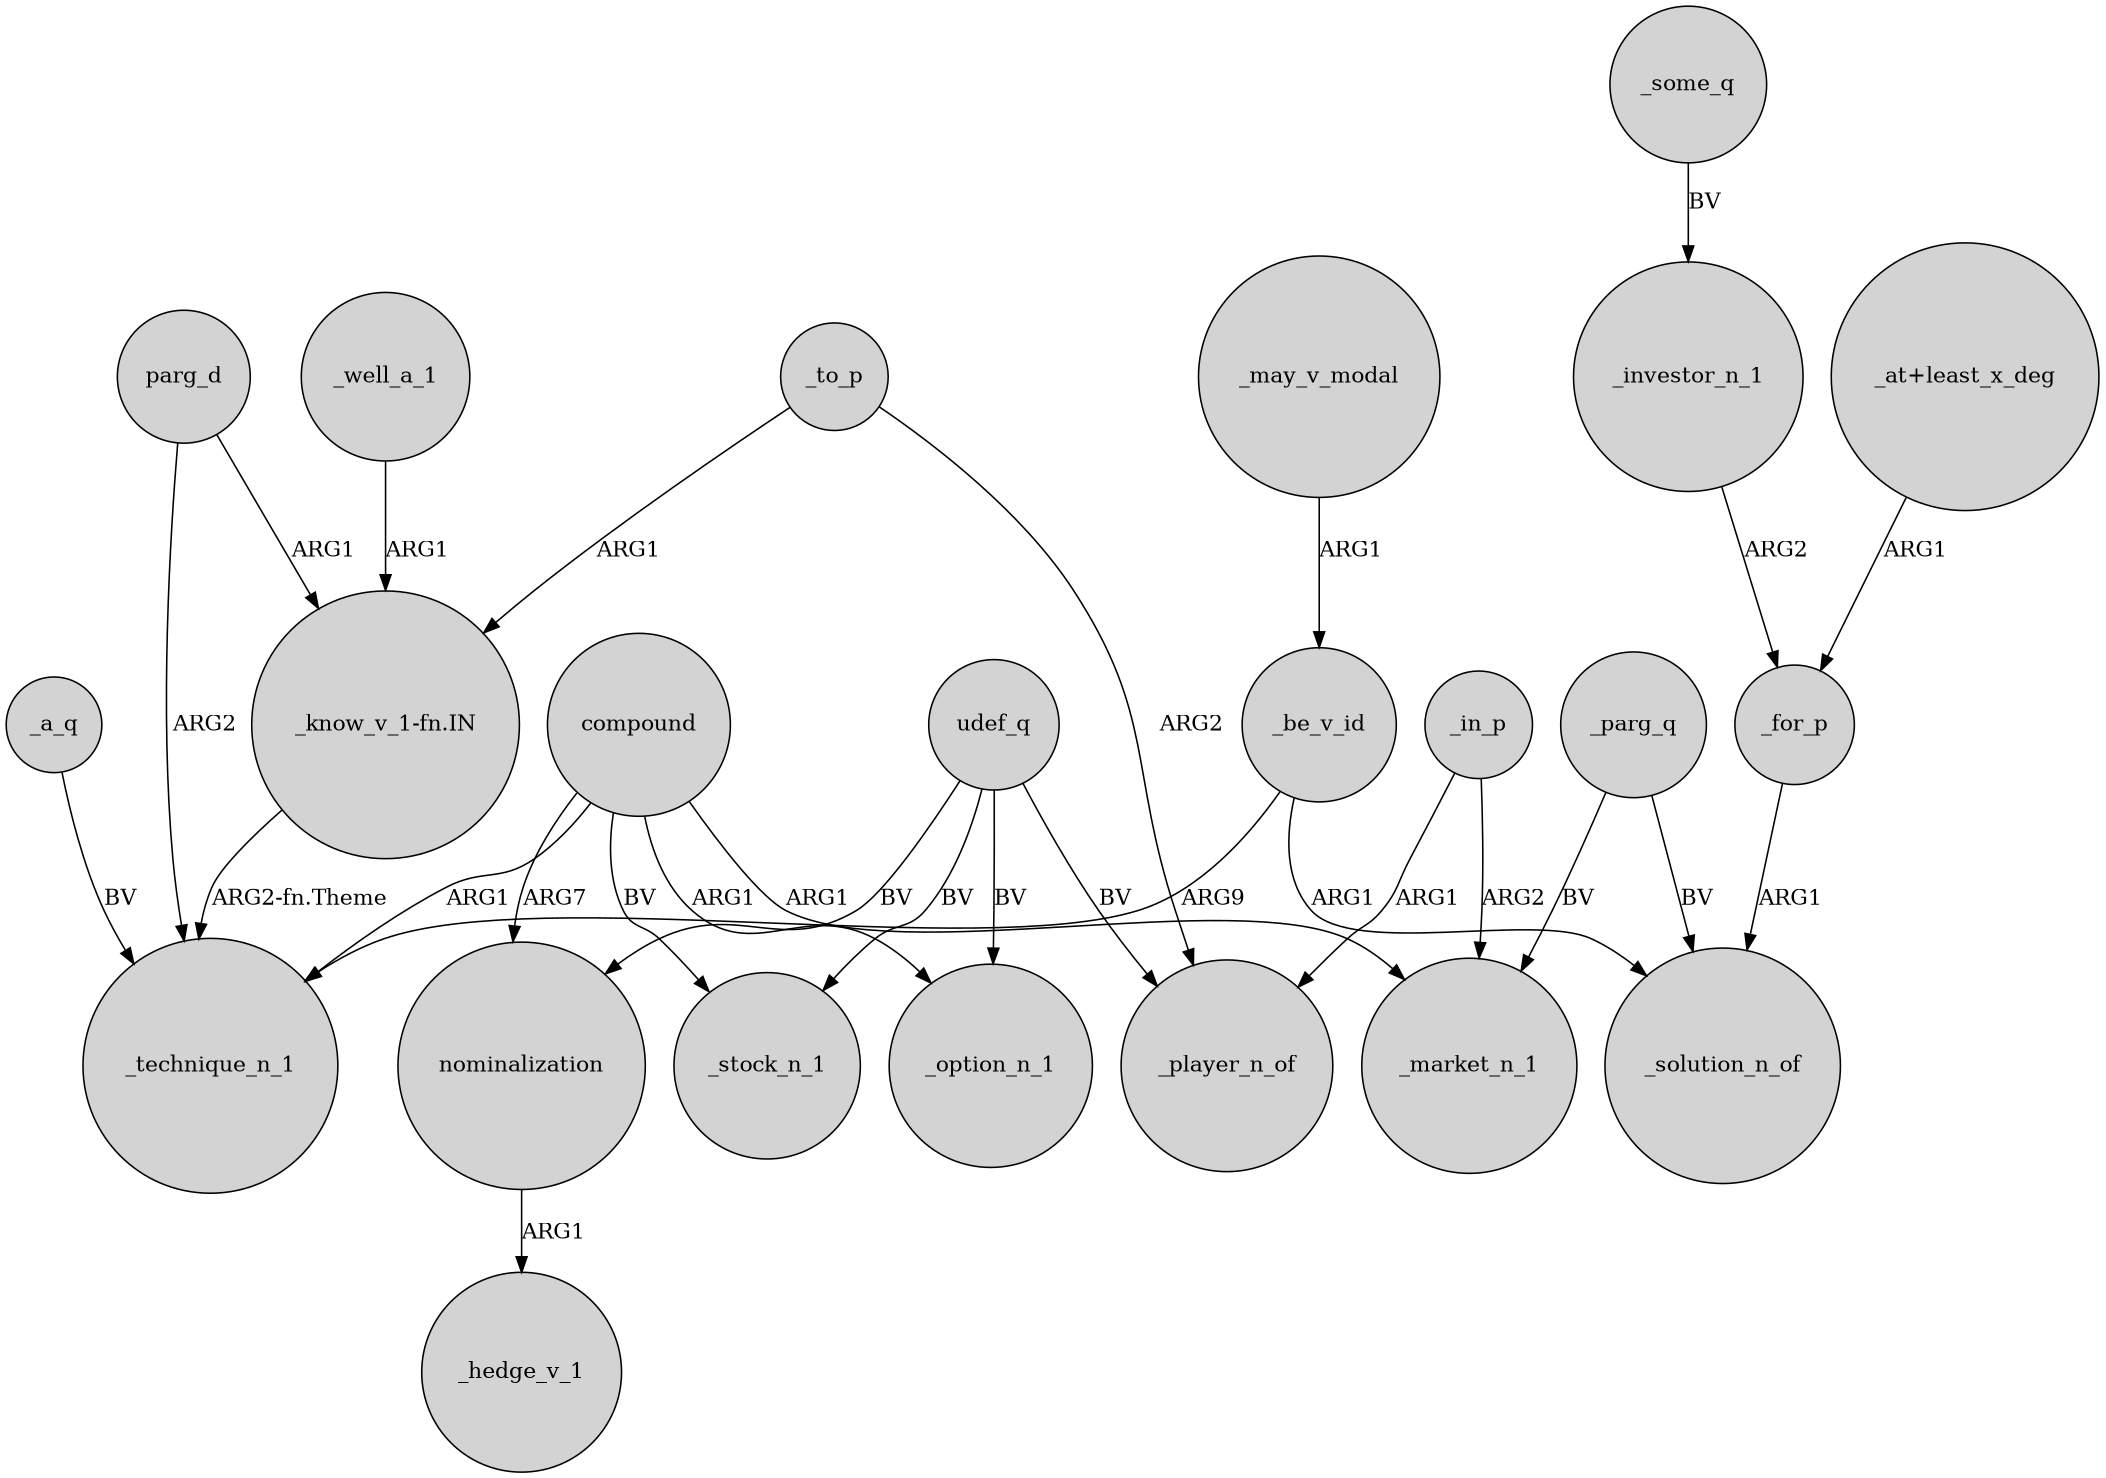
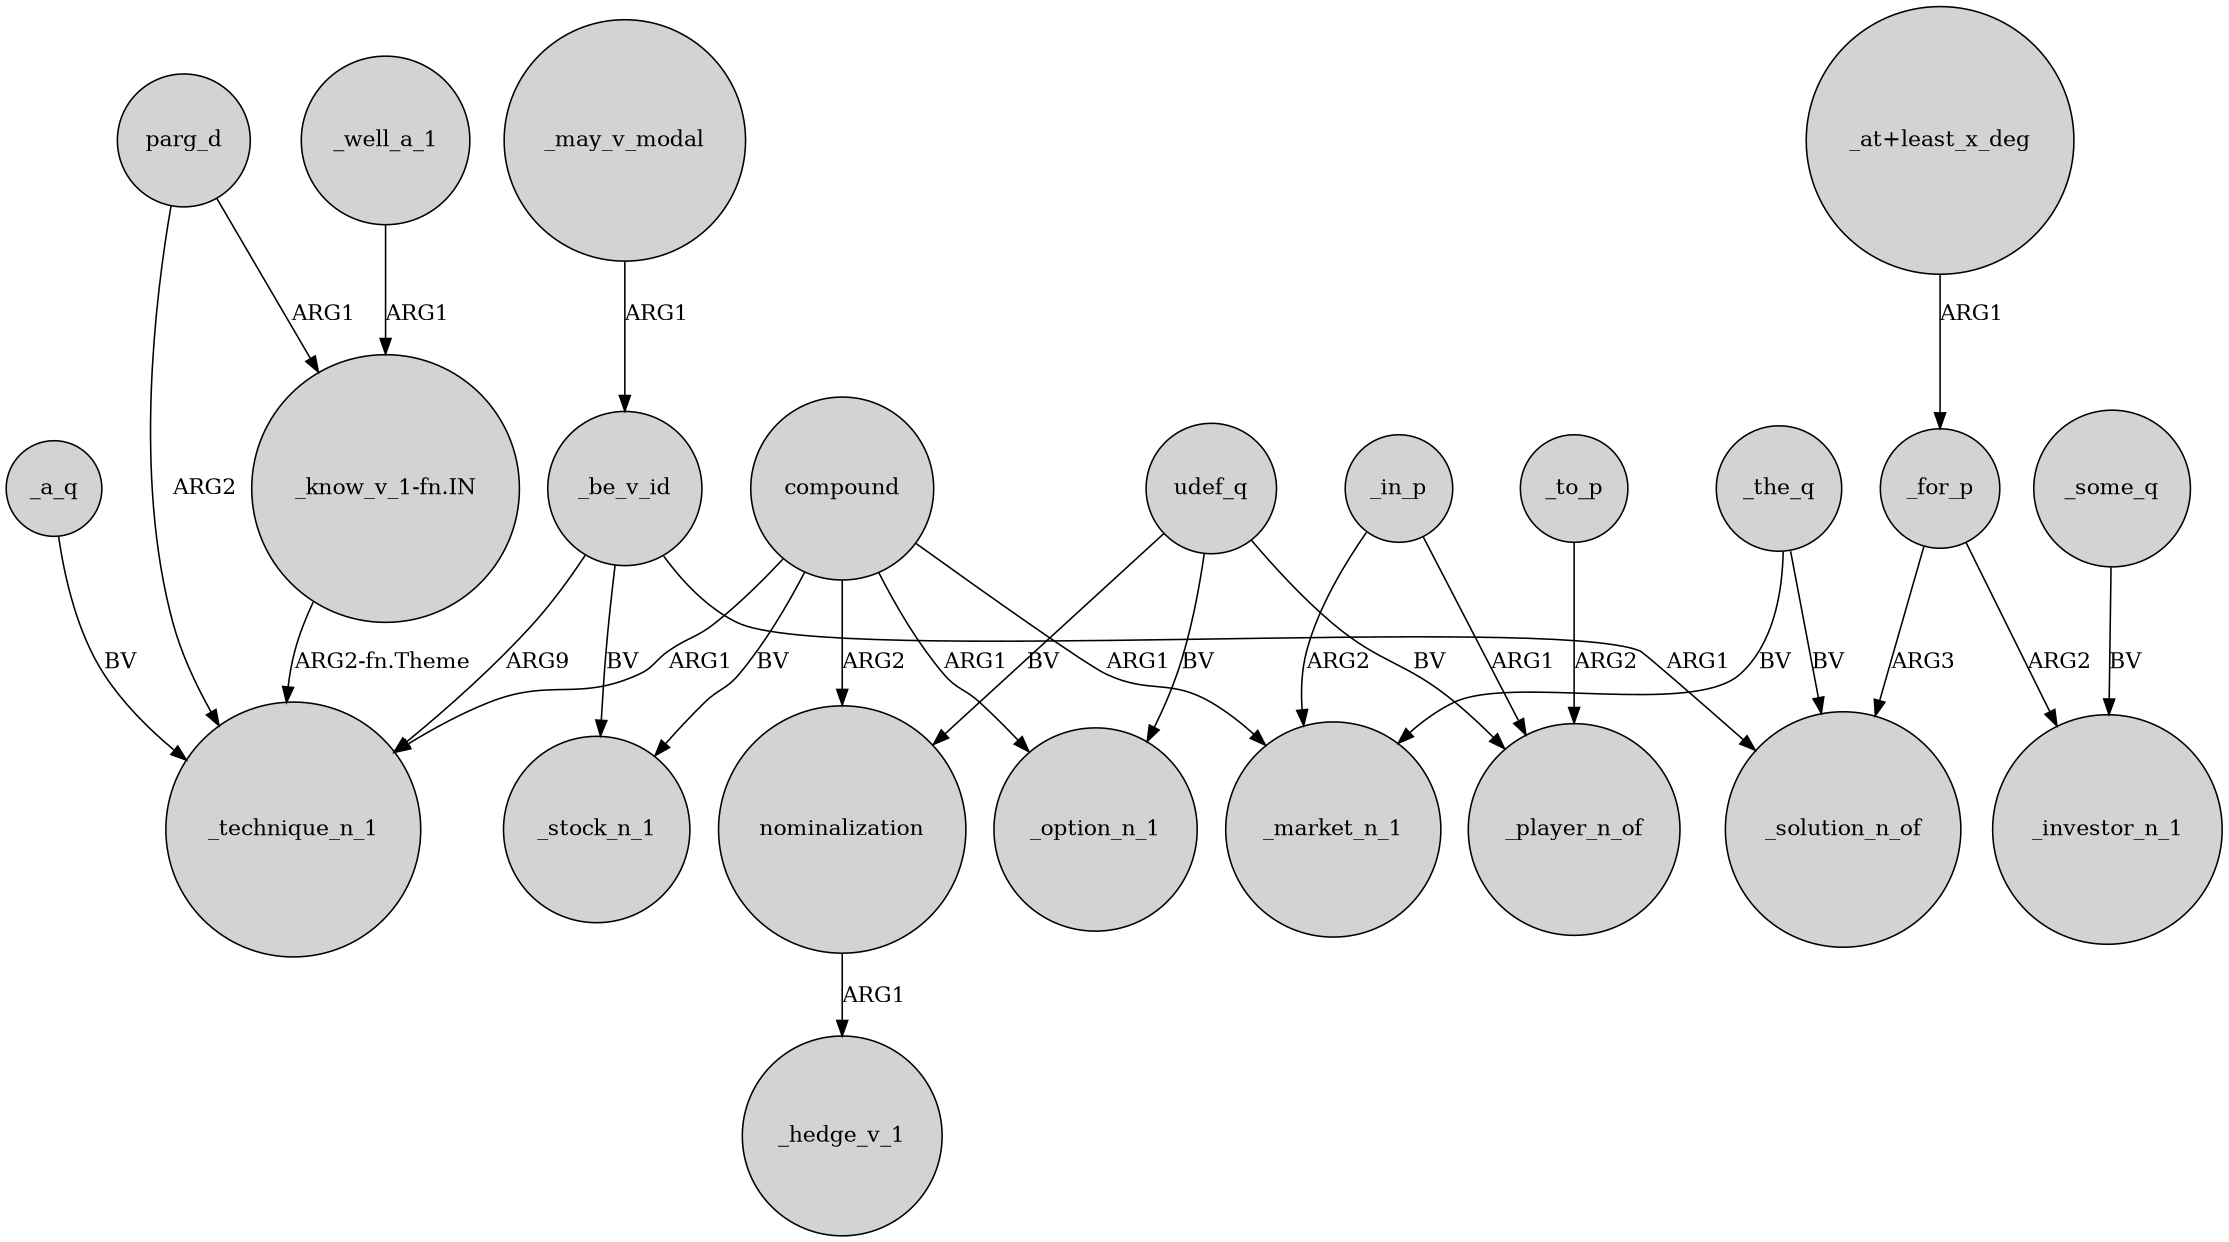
(640, 511) -> none
(1747, 569) -> (2008, 627)
(1633, 725) -> (1779, 489)
(555, 899) -> (874, 663)
(1791, 899) -> (1924, 663)
(931, 903) -> (607, 643)
